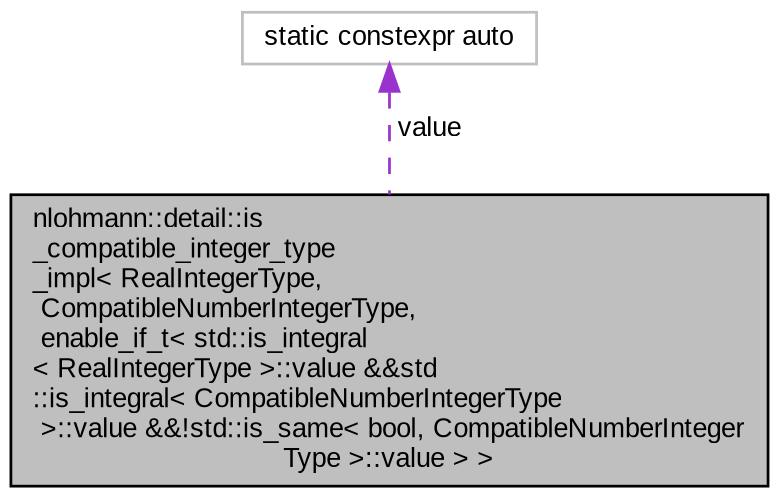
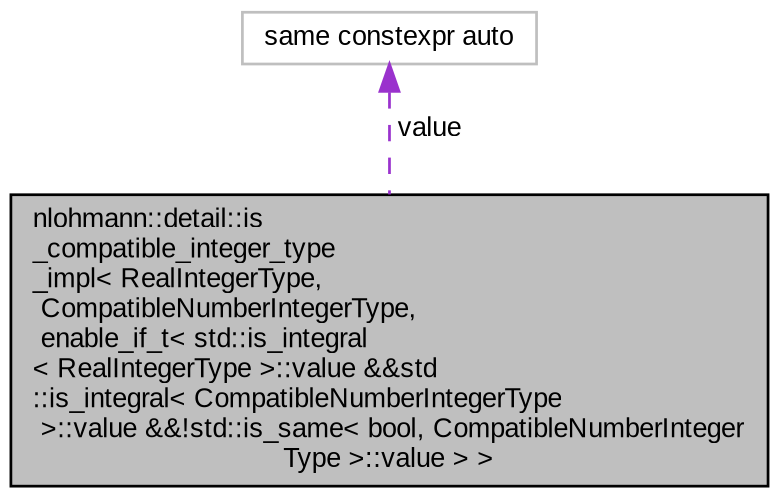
(389, 38) -> (389, 38)
